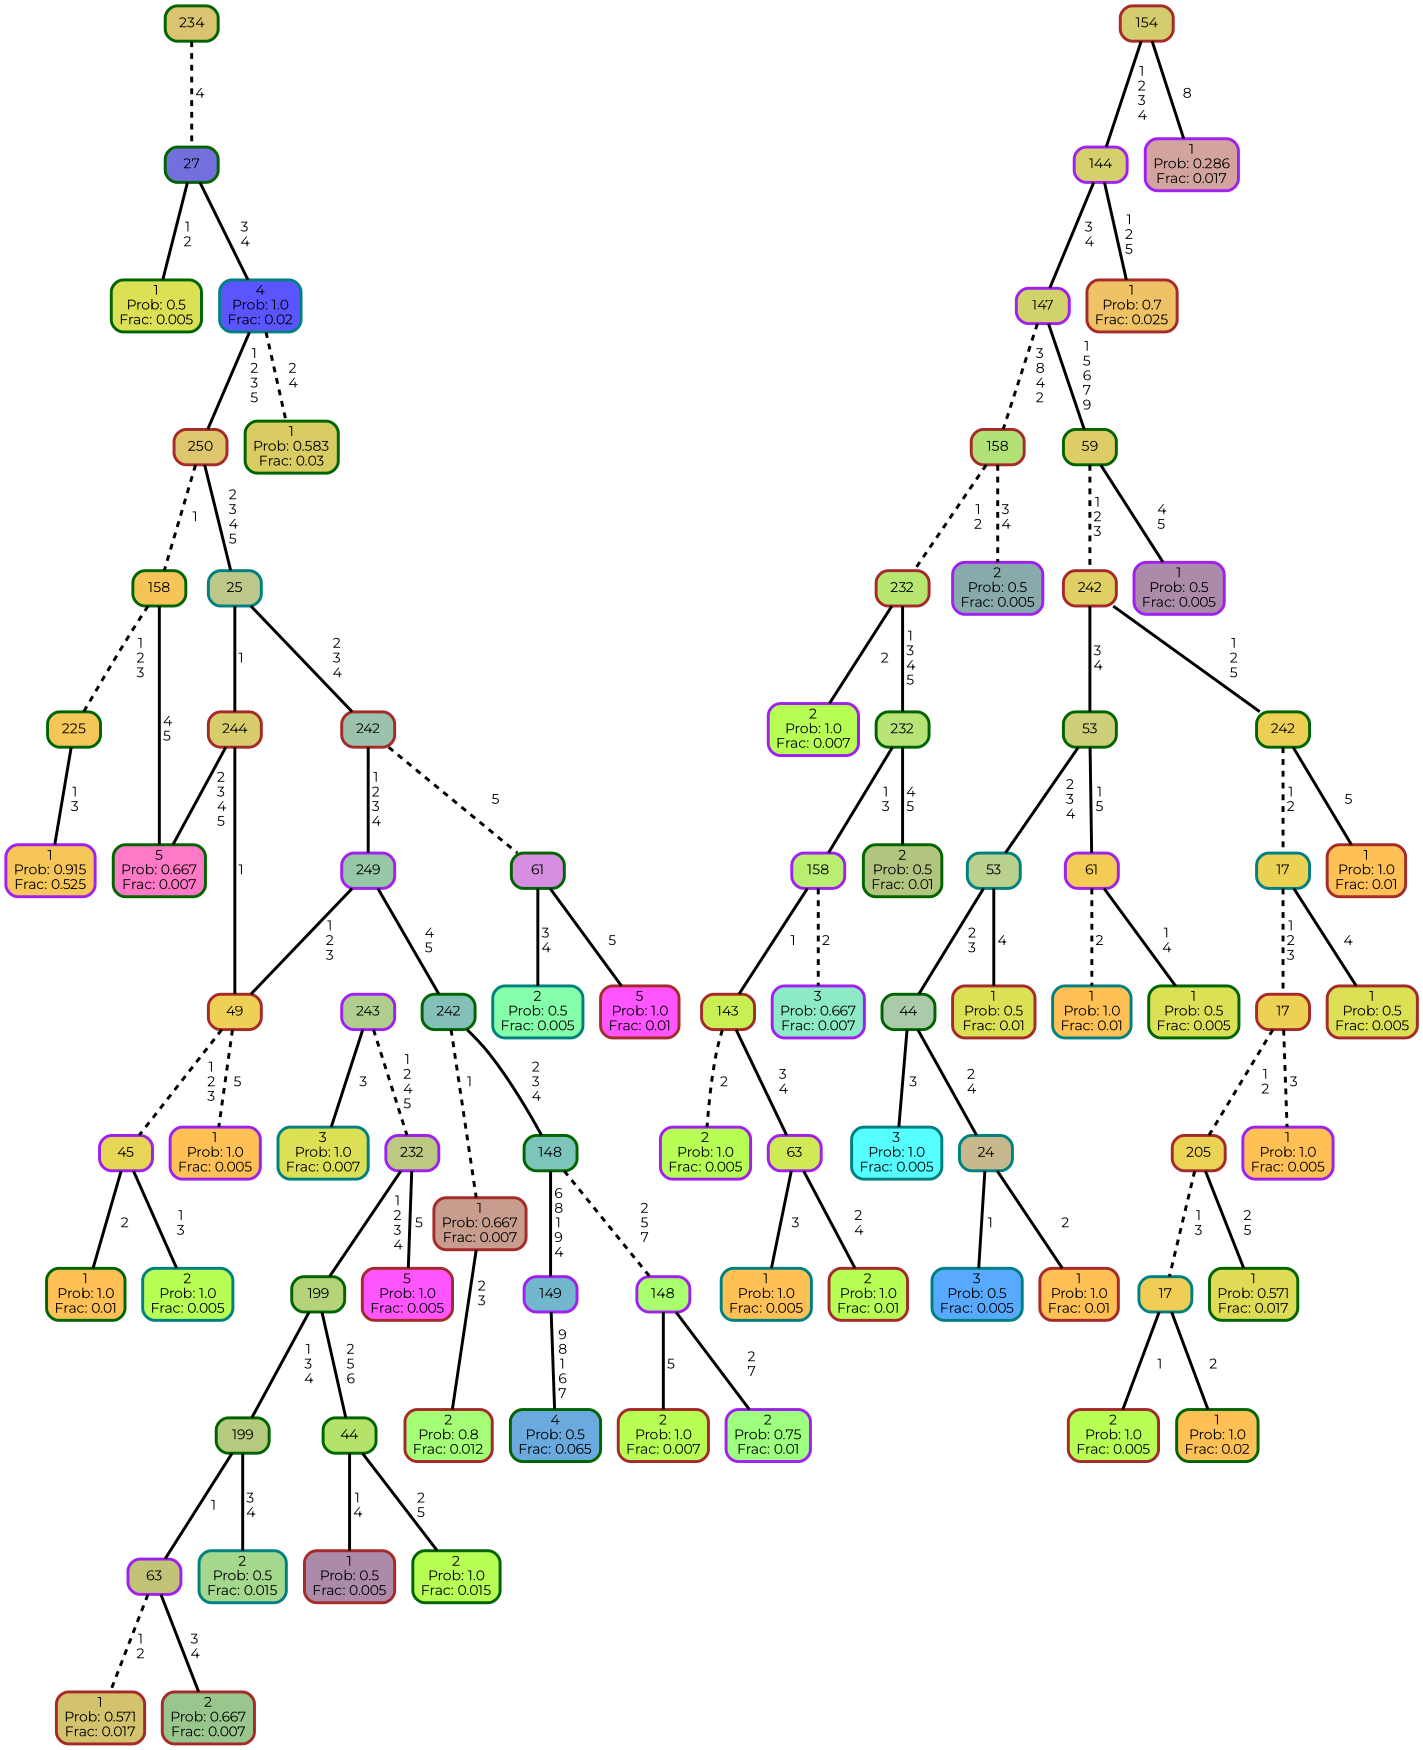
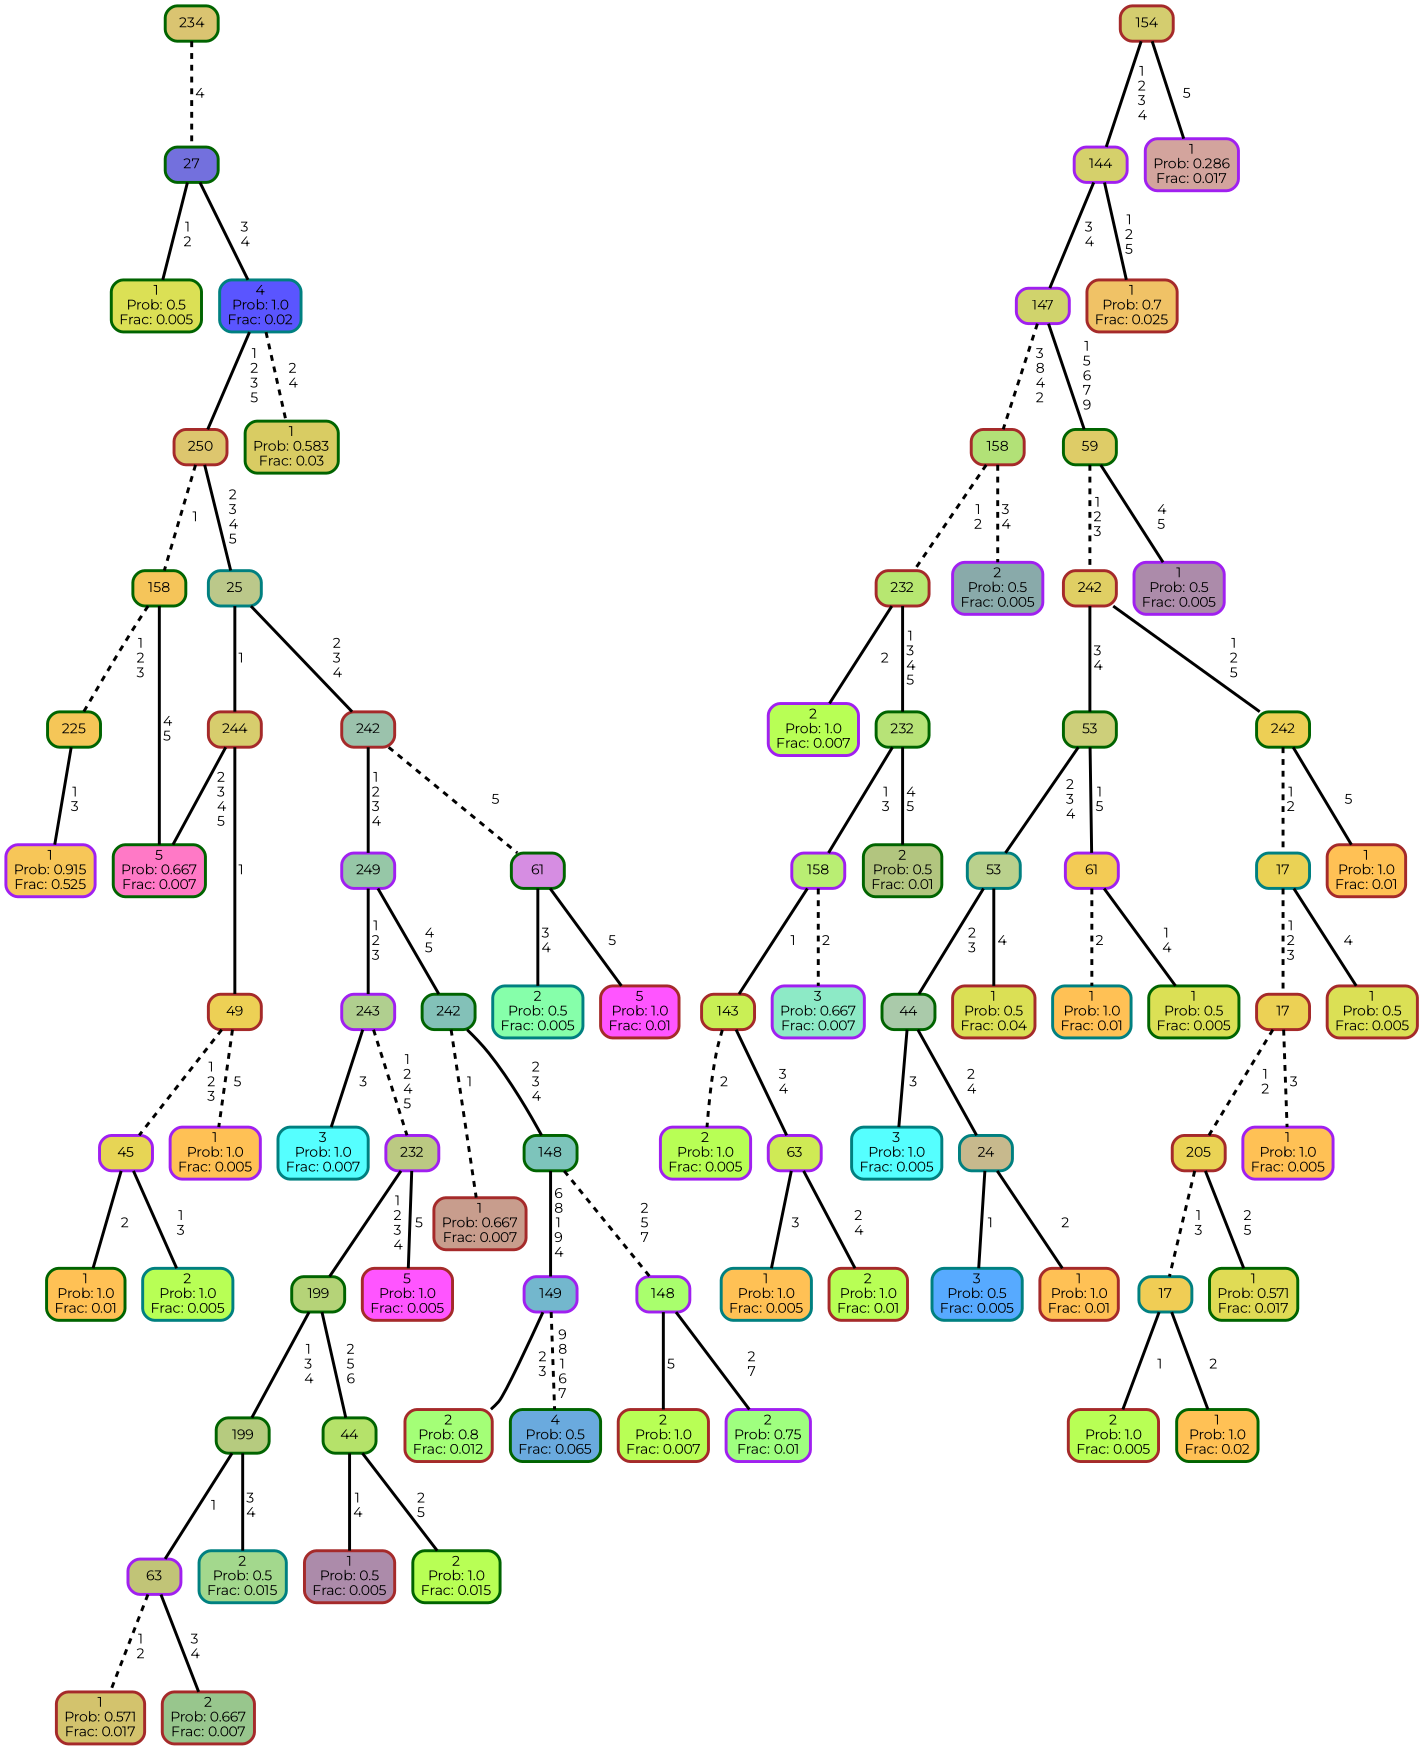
(1185, 94) -> (1185, 94)
(302, 941) -> (368, 941)
(994, 1012) -> (994, 1012)
(323, 1153) -> (323, 1153)
(464, 1330) -> (519, 1362)
(553, 1361) -> (553, 1361)
